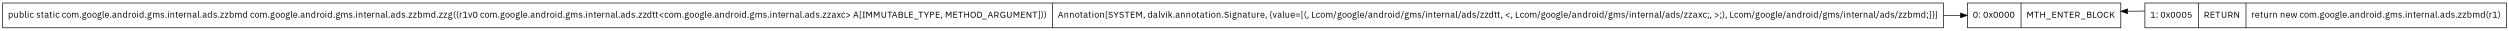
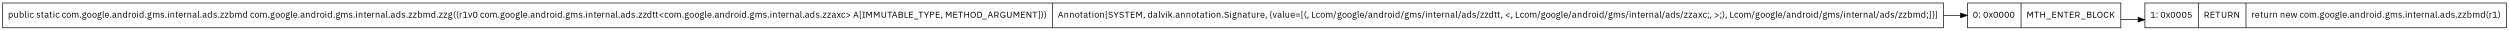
(2136, 11) -> (2129, 20)
